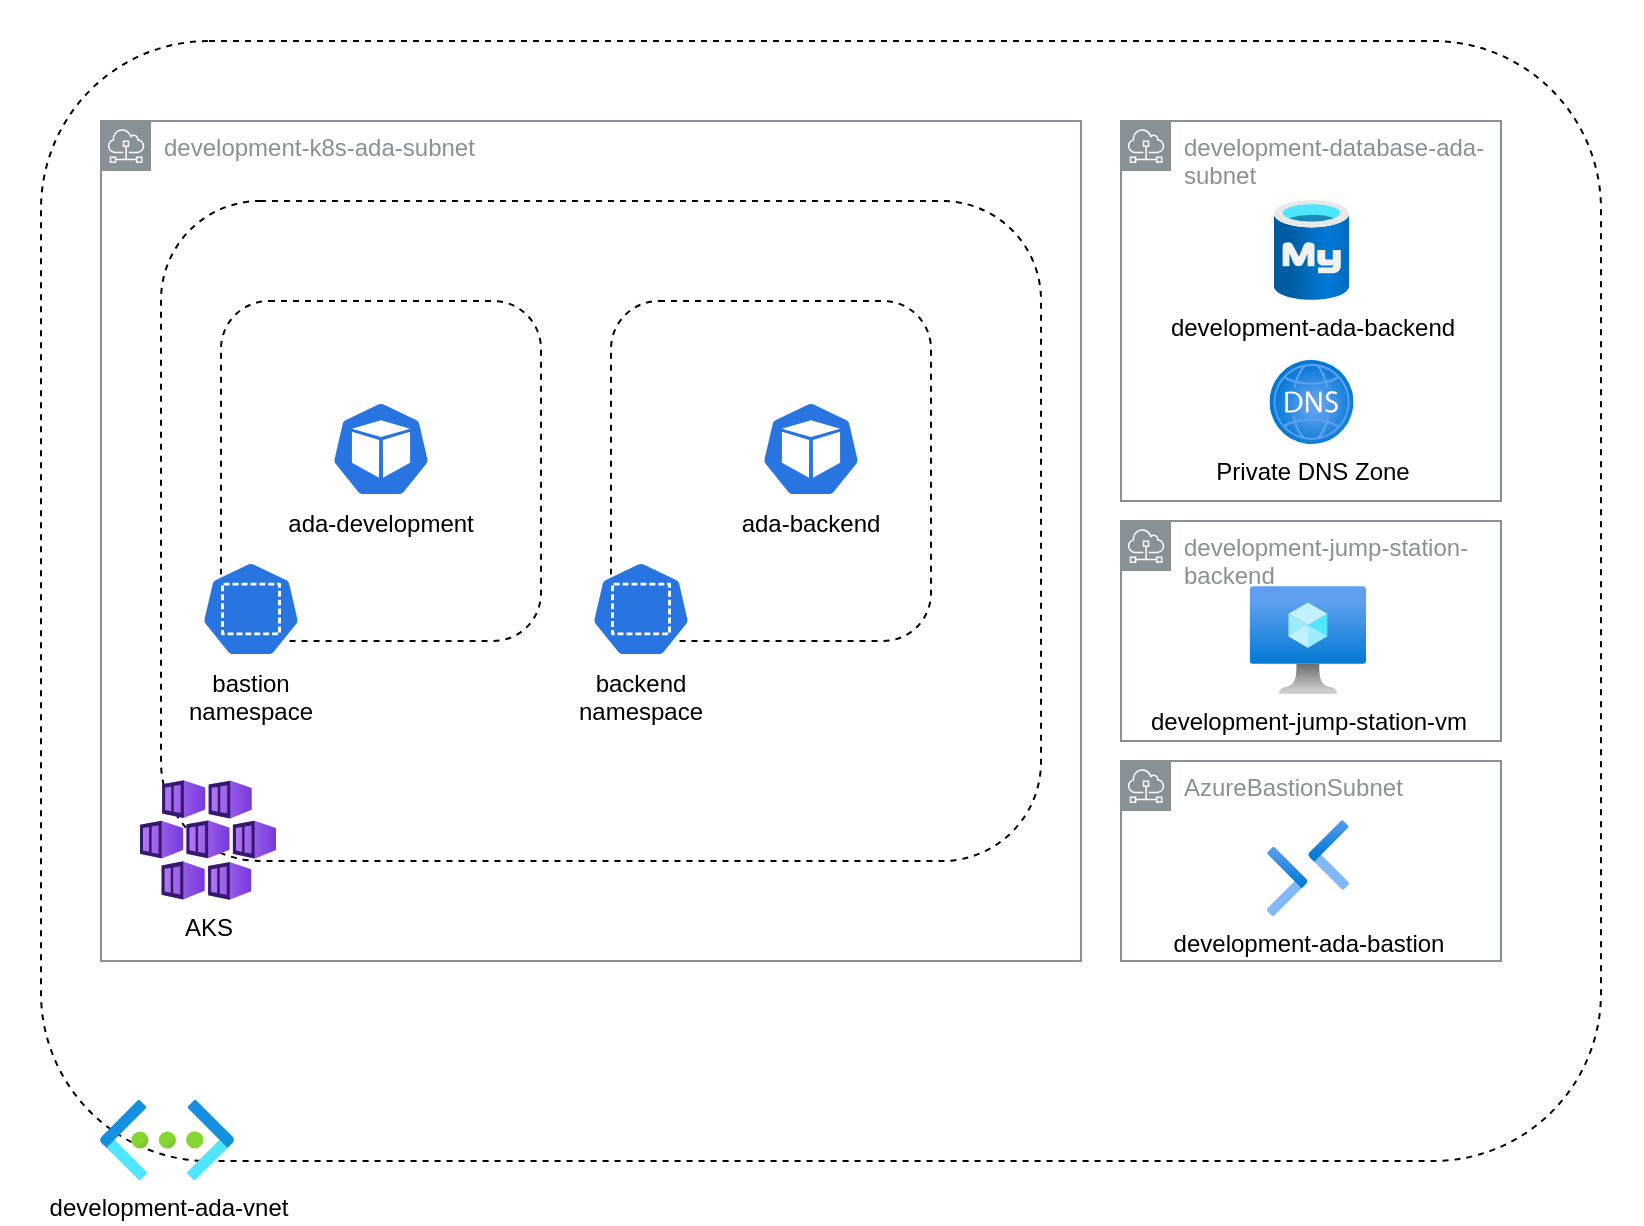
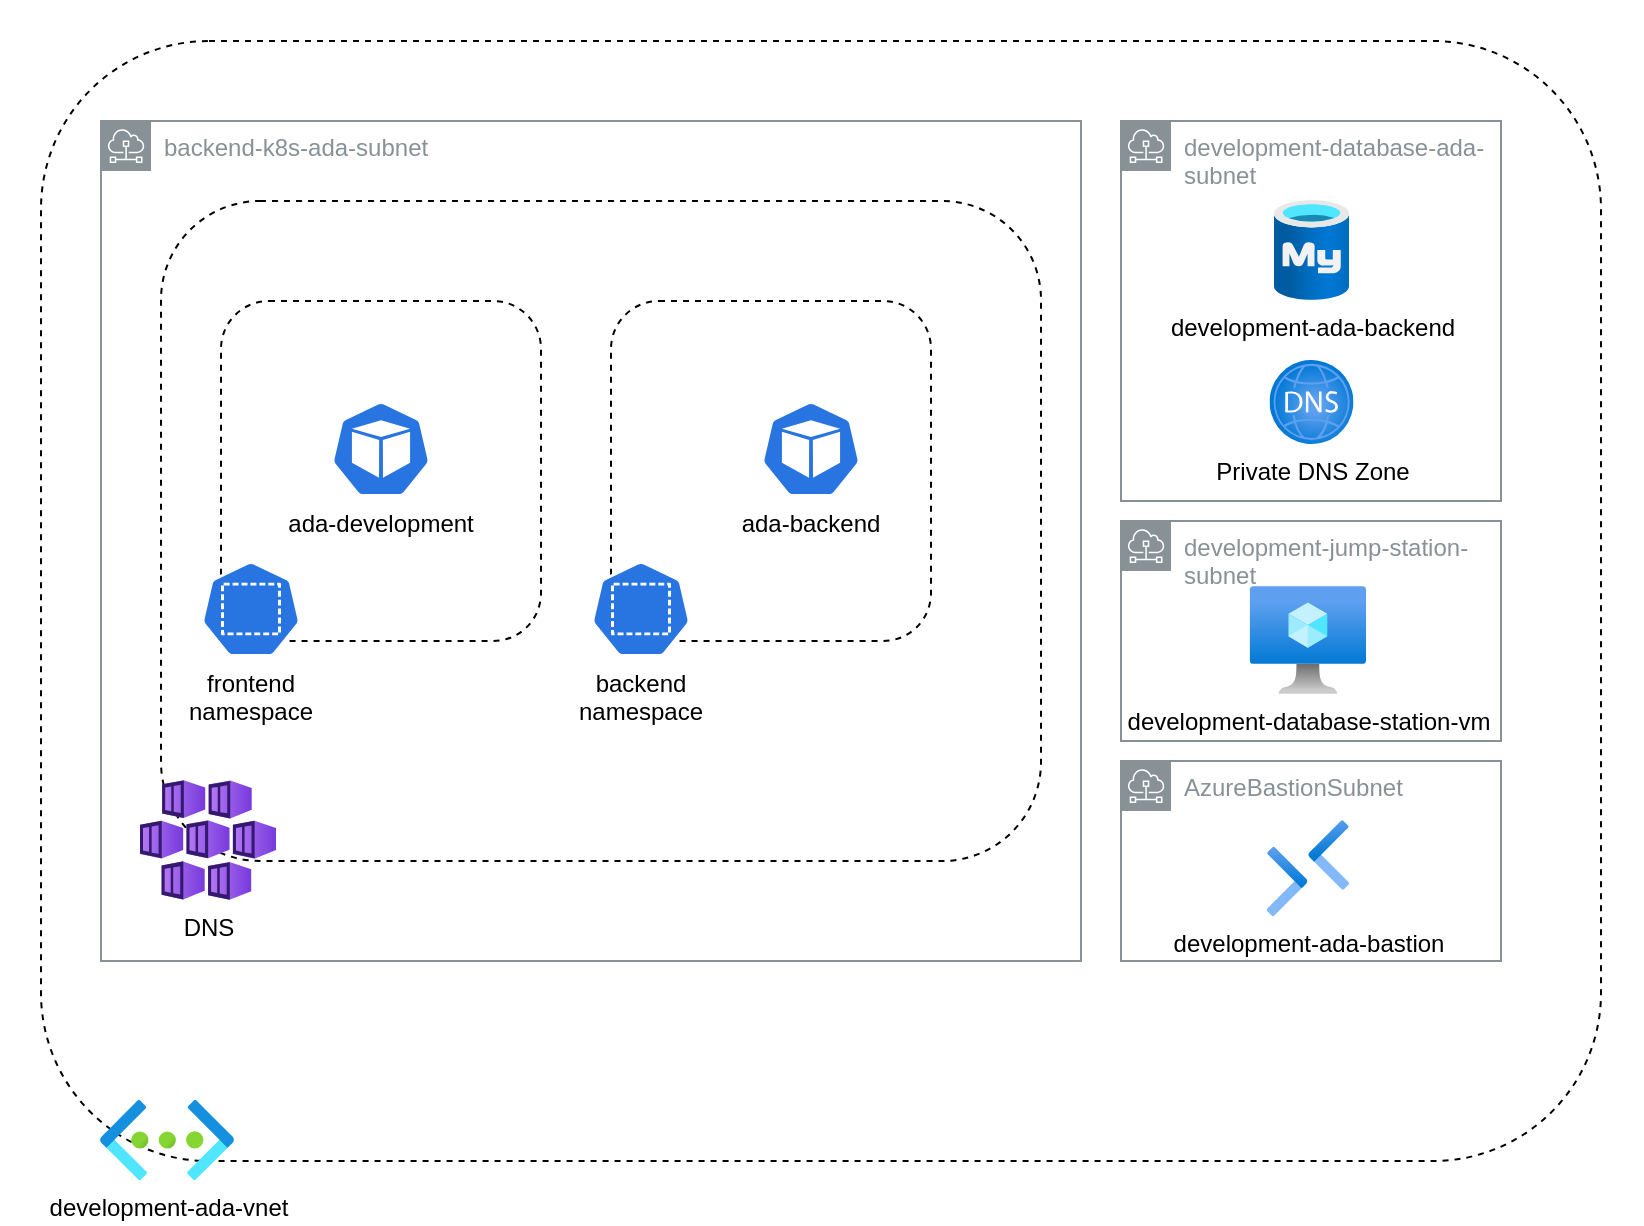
(337, 149) -> (313, 149)
(1343, 564) -> (1343, 564)
(252, 700) -> (252, 700)
(1310, 723) -> (1310, 723)
(210, 929) -> (210, 929)
